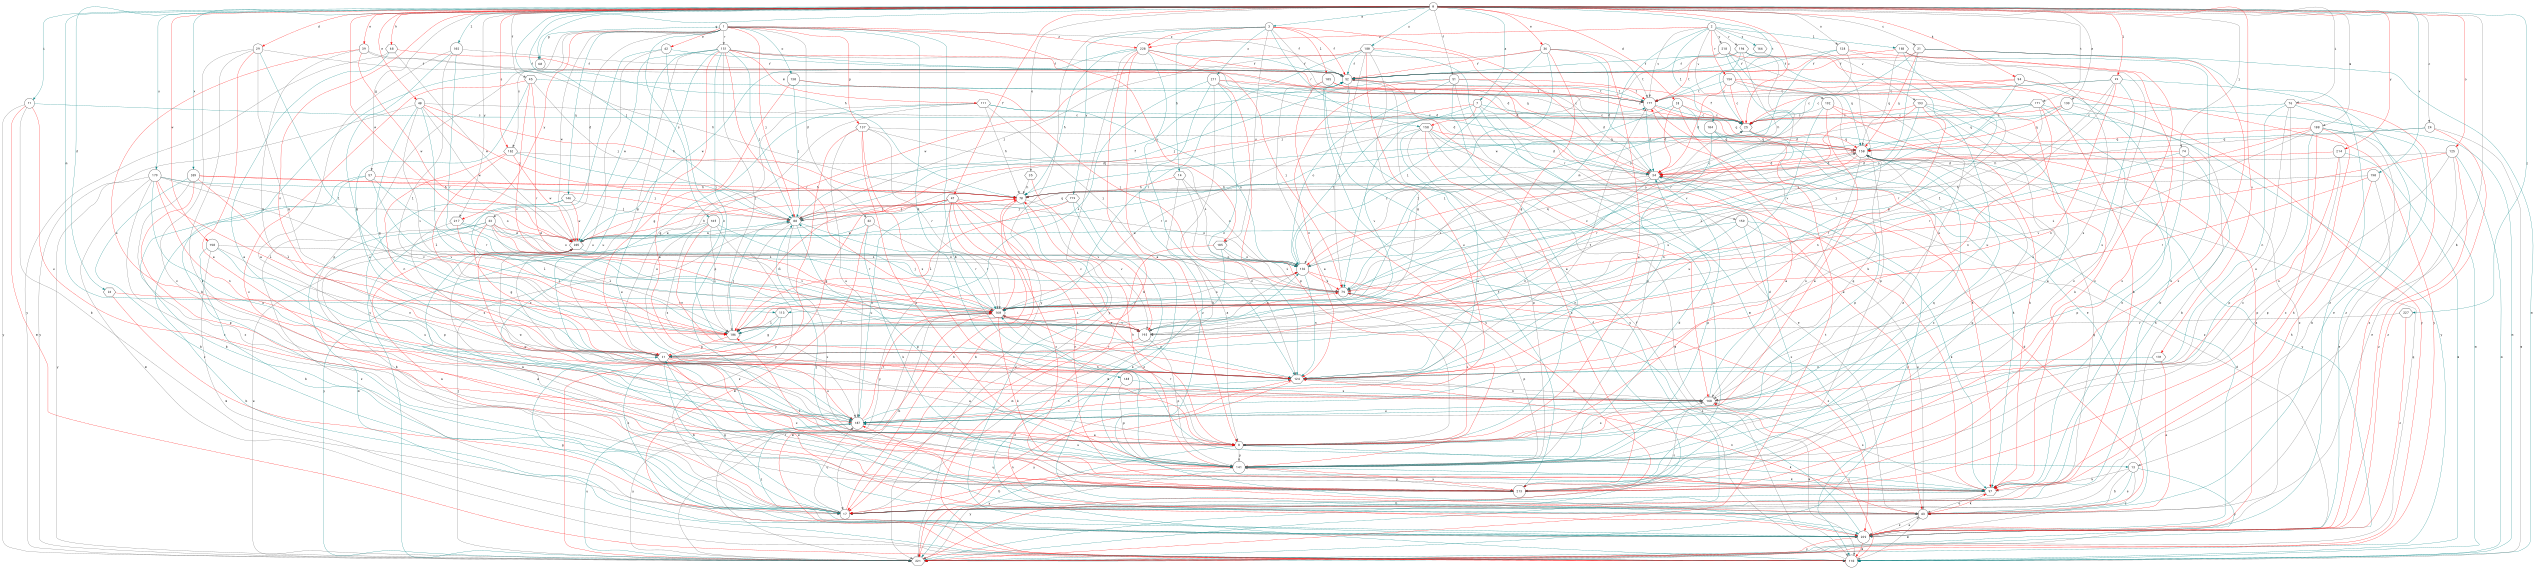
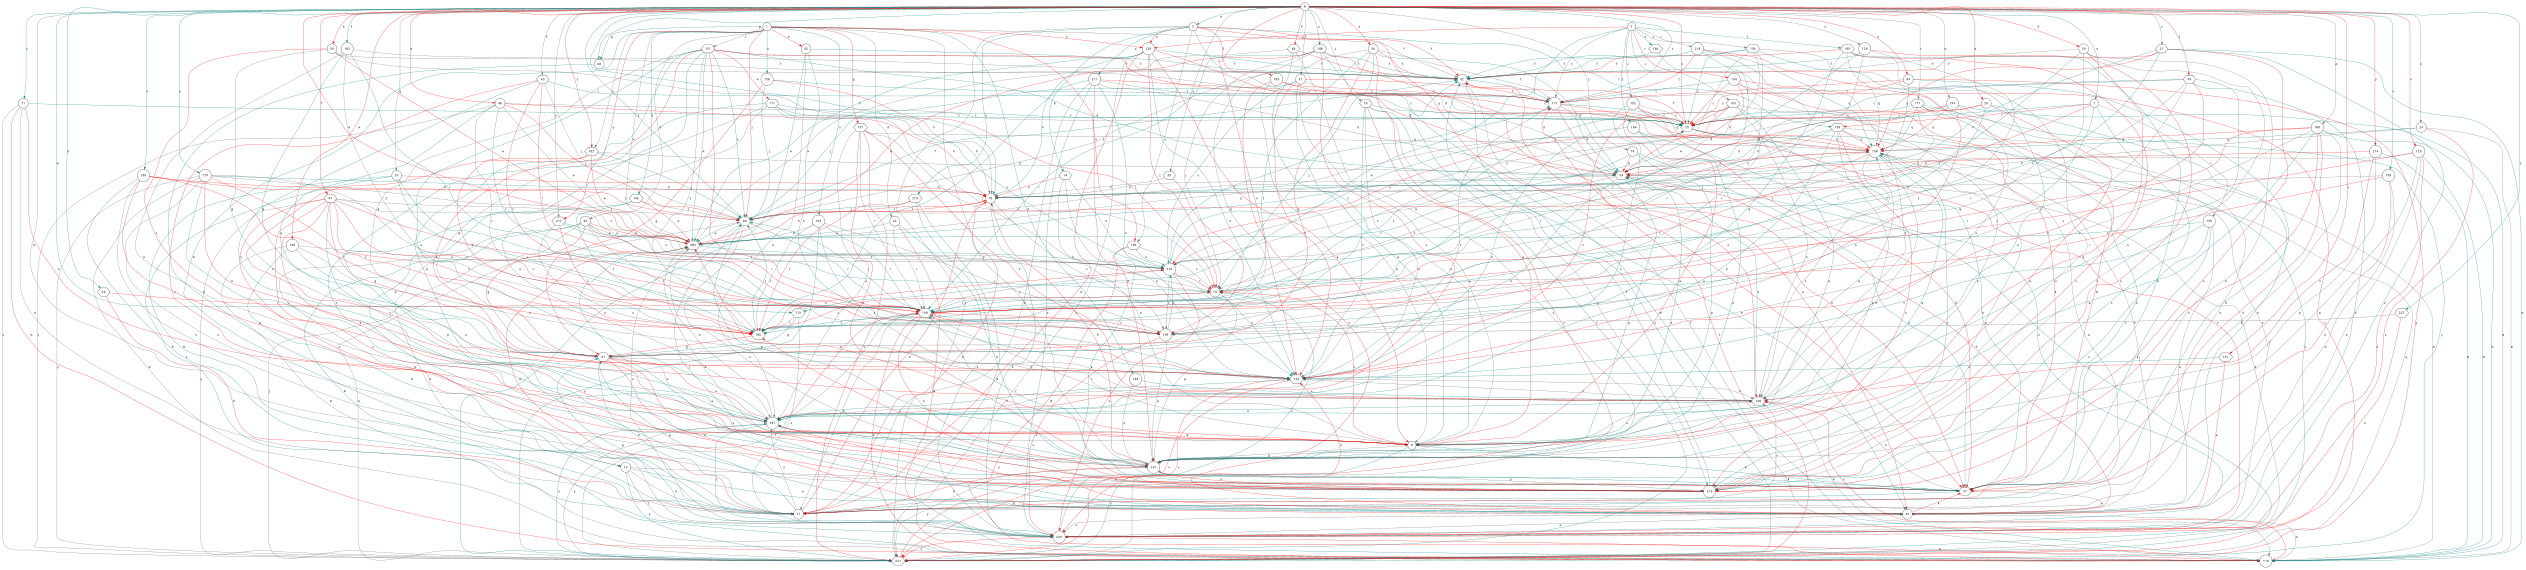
(914, 350) -> none
